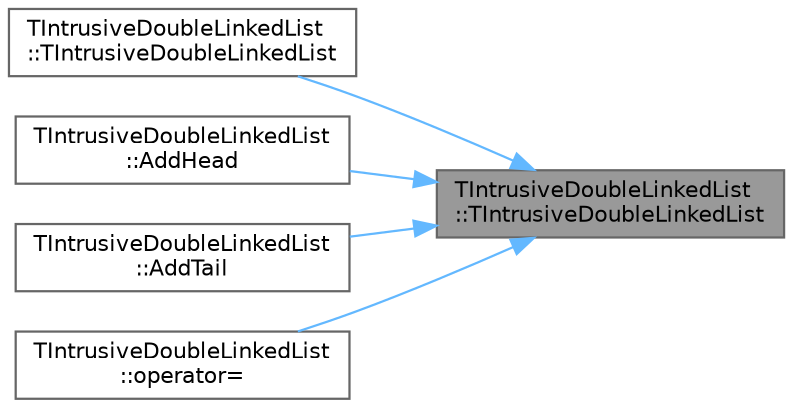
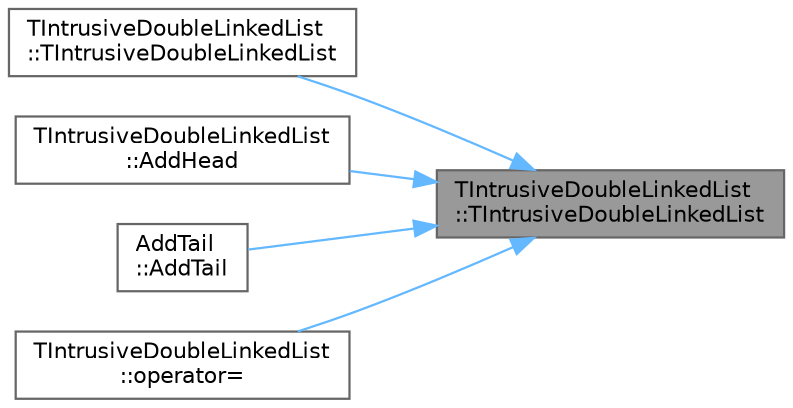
(183, 258) -> (183, 258)
